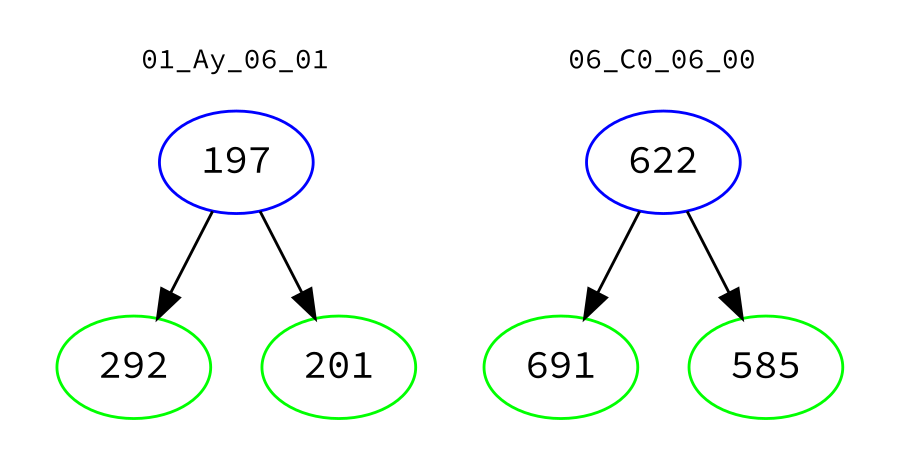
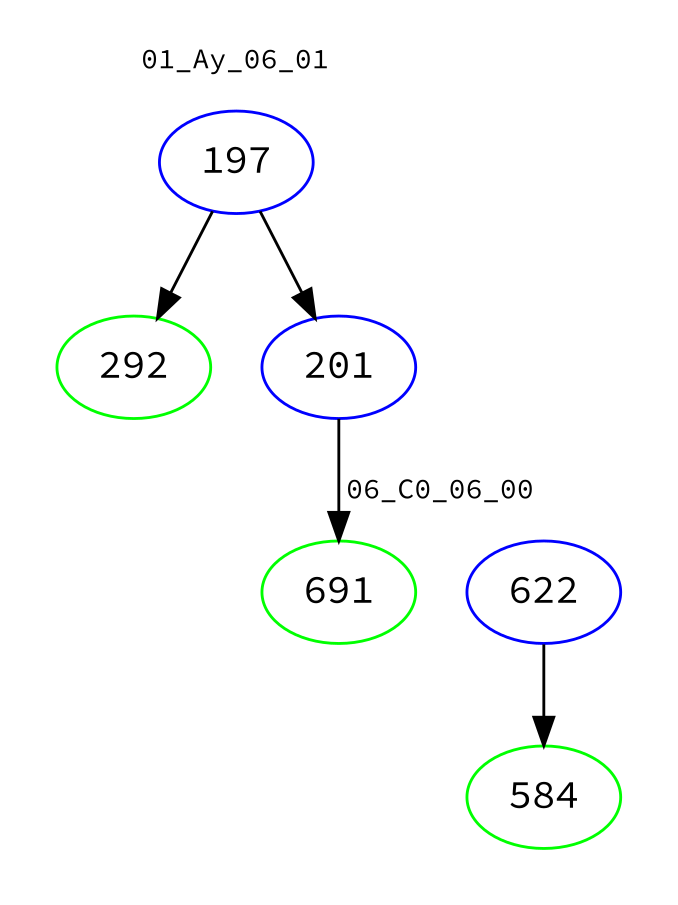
(619, 252) -> (339, 481)
(339, 367) -> (339, 367)
(766, 367) -> (544, 797)
